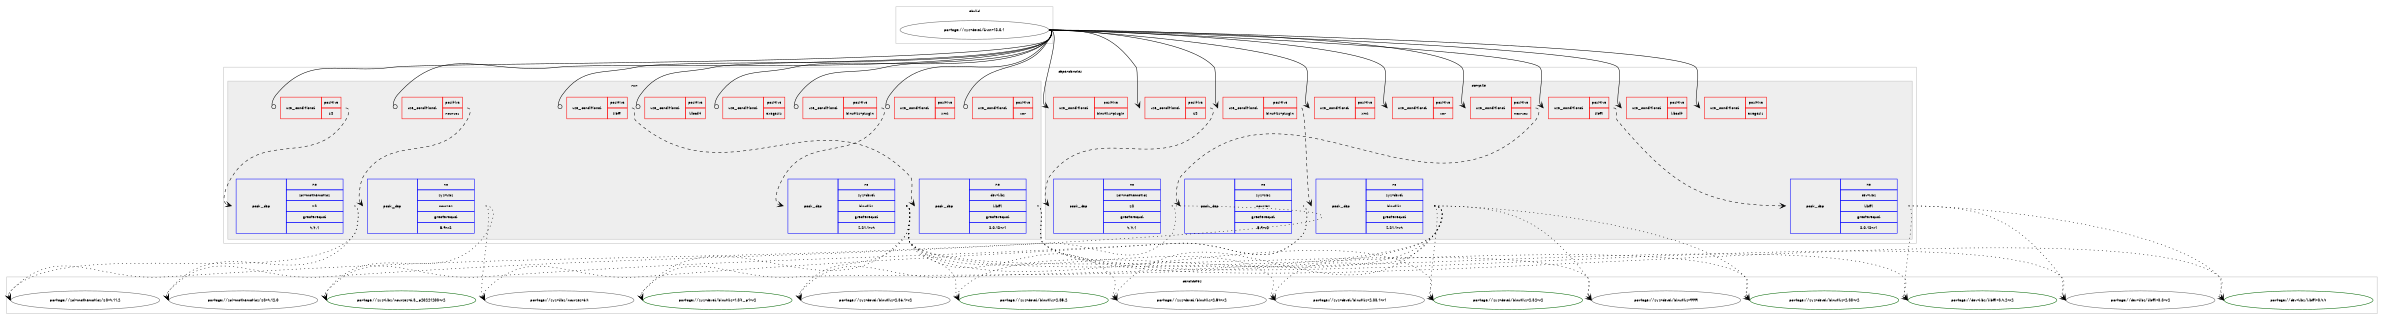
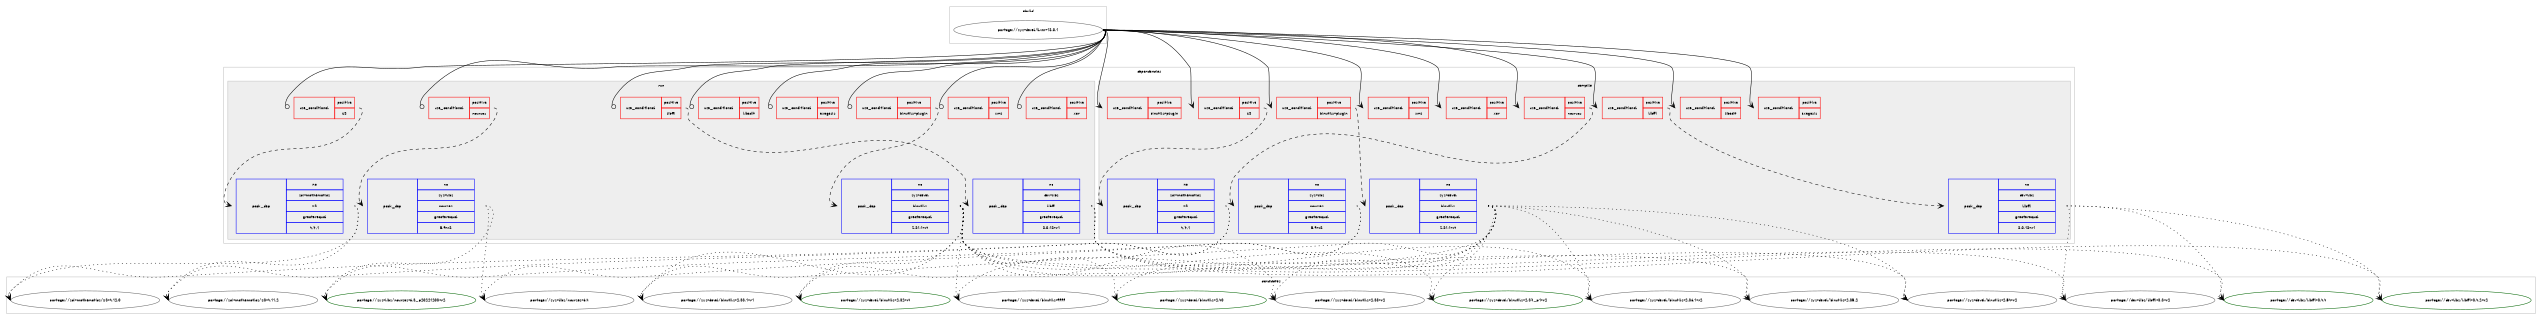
(718, 300) -> (1508, 300)
(1034, 300) -> (1824, 300)
none -> (1192, 300)
(1508, 300) -> (876, 300)
(1824, 300) -> (1350, 300)
